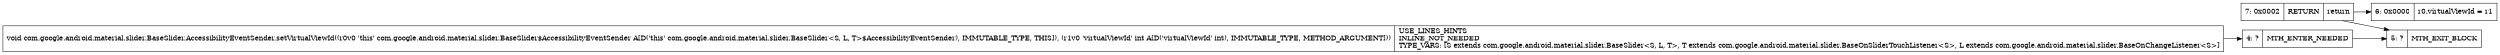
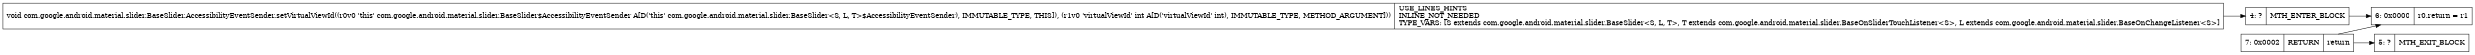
(2456, 12) -> (2443, 16)
(2308, 39) -> (2308, 16)
(2367, 39) -> (2358, 16)
